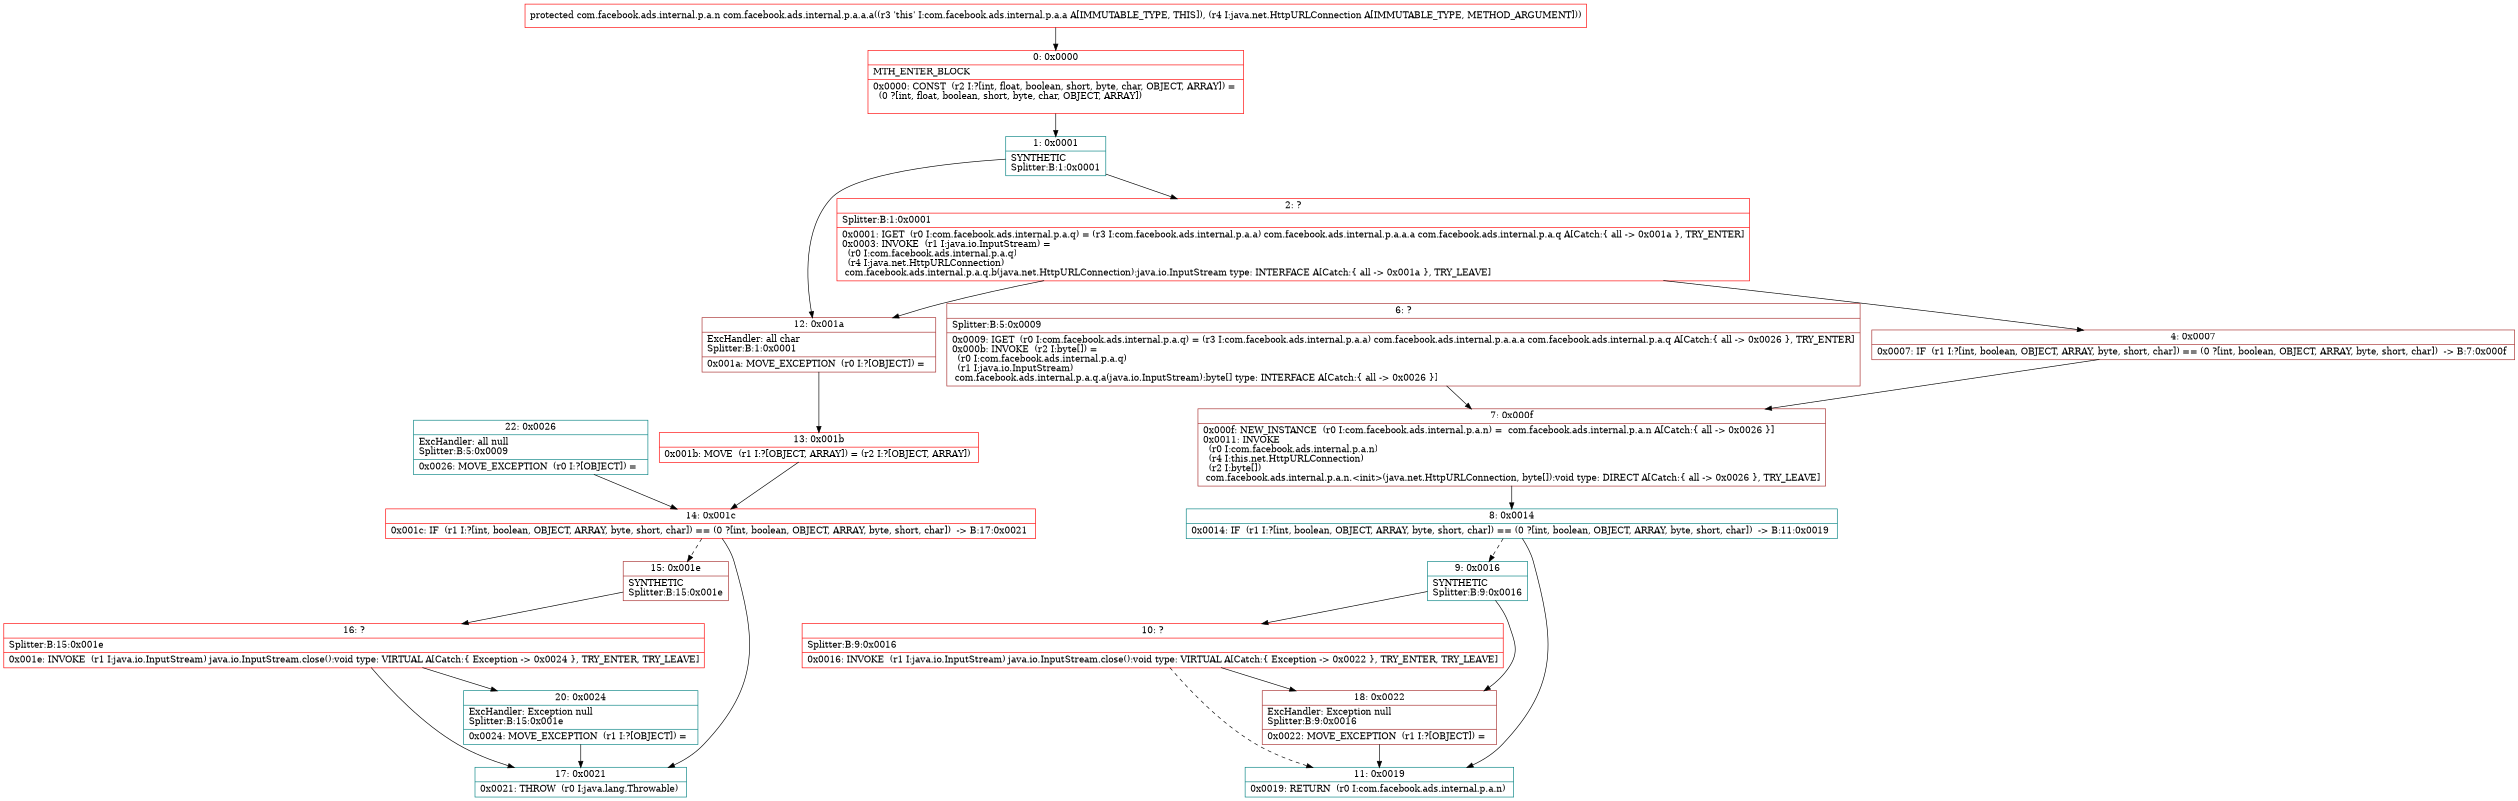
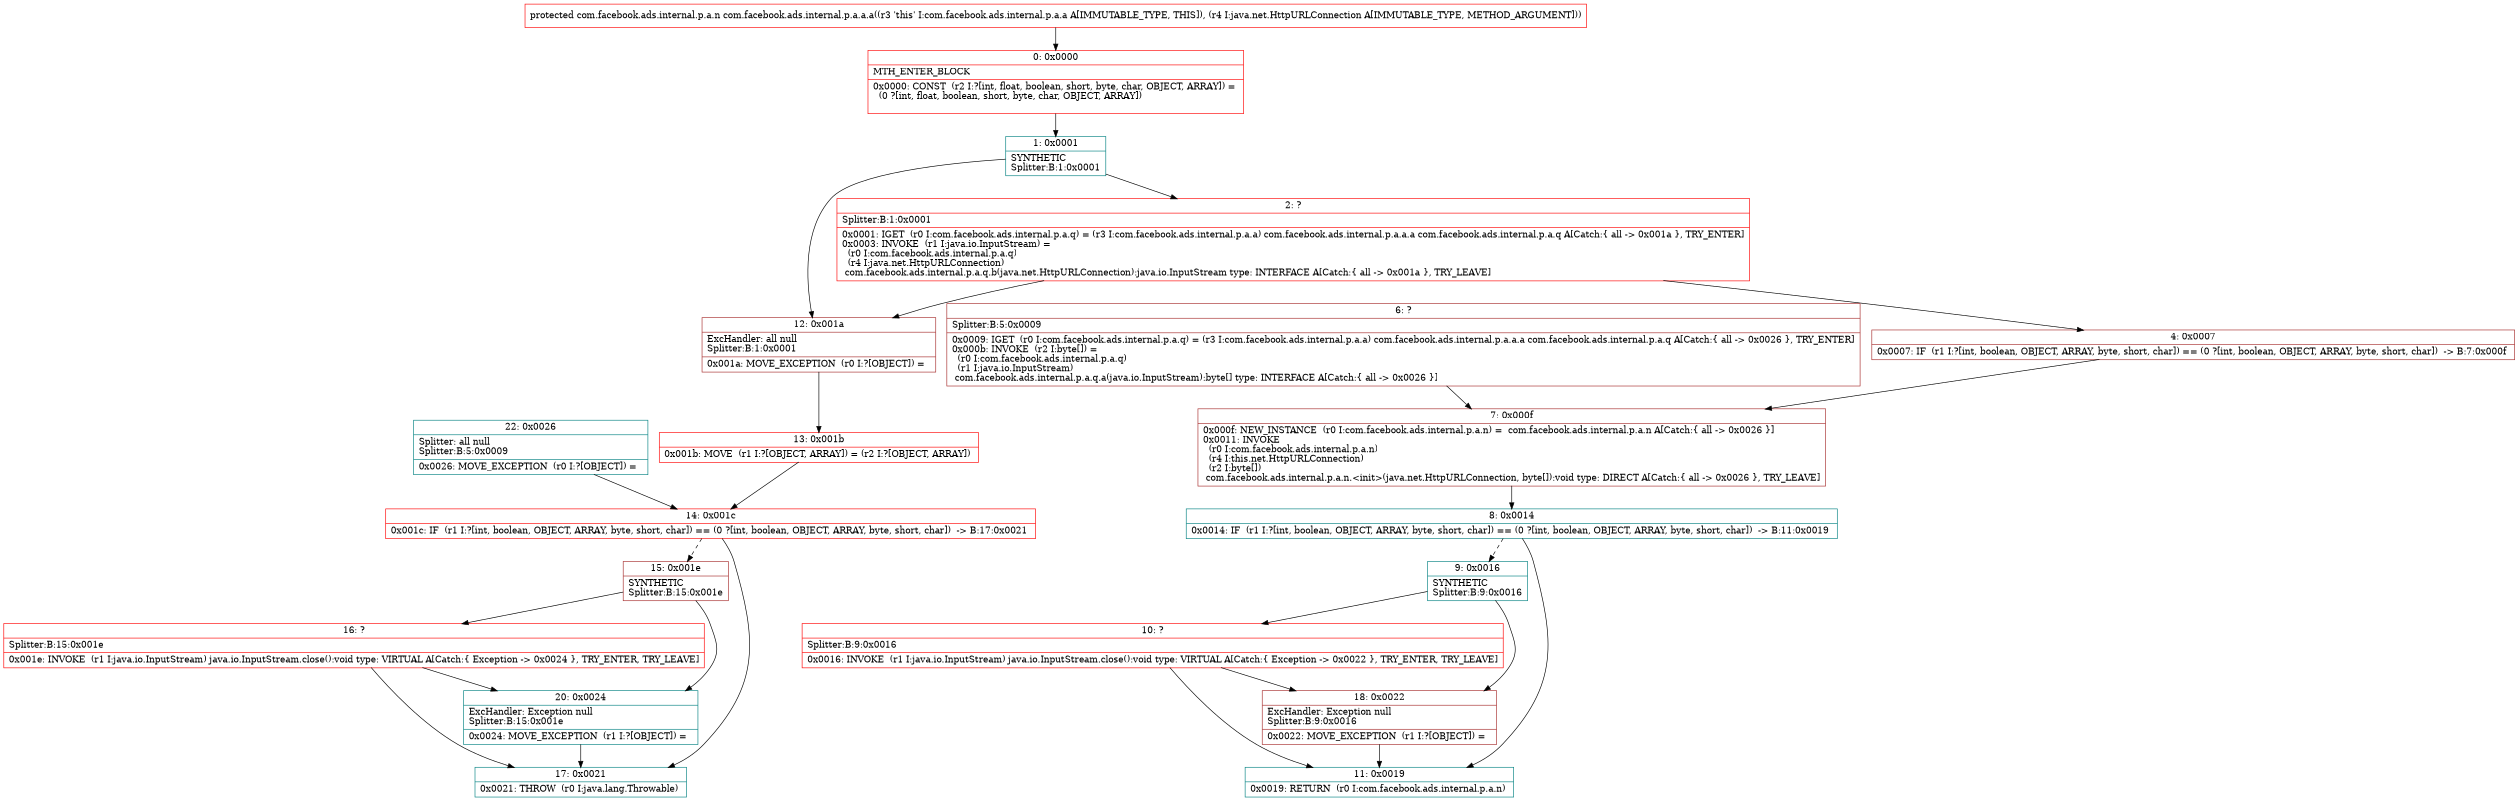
(754, 339) -> (752, 339)
(464, 442) -> (454, 442)
none -> (717, 646)
(1231, 727) -> (1231, 727)
